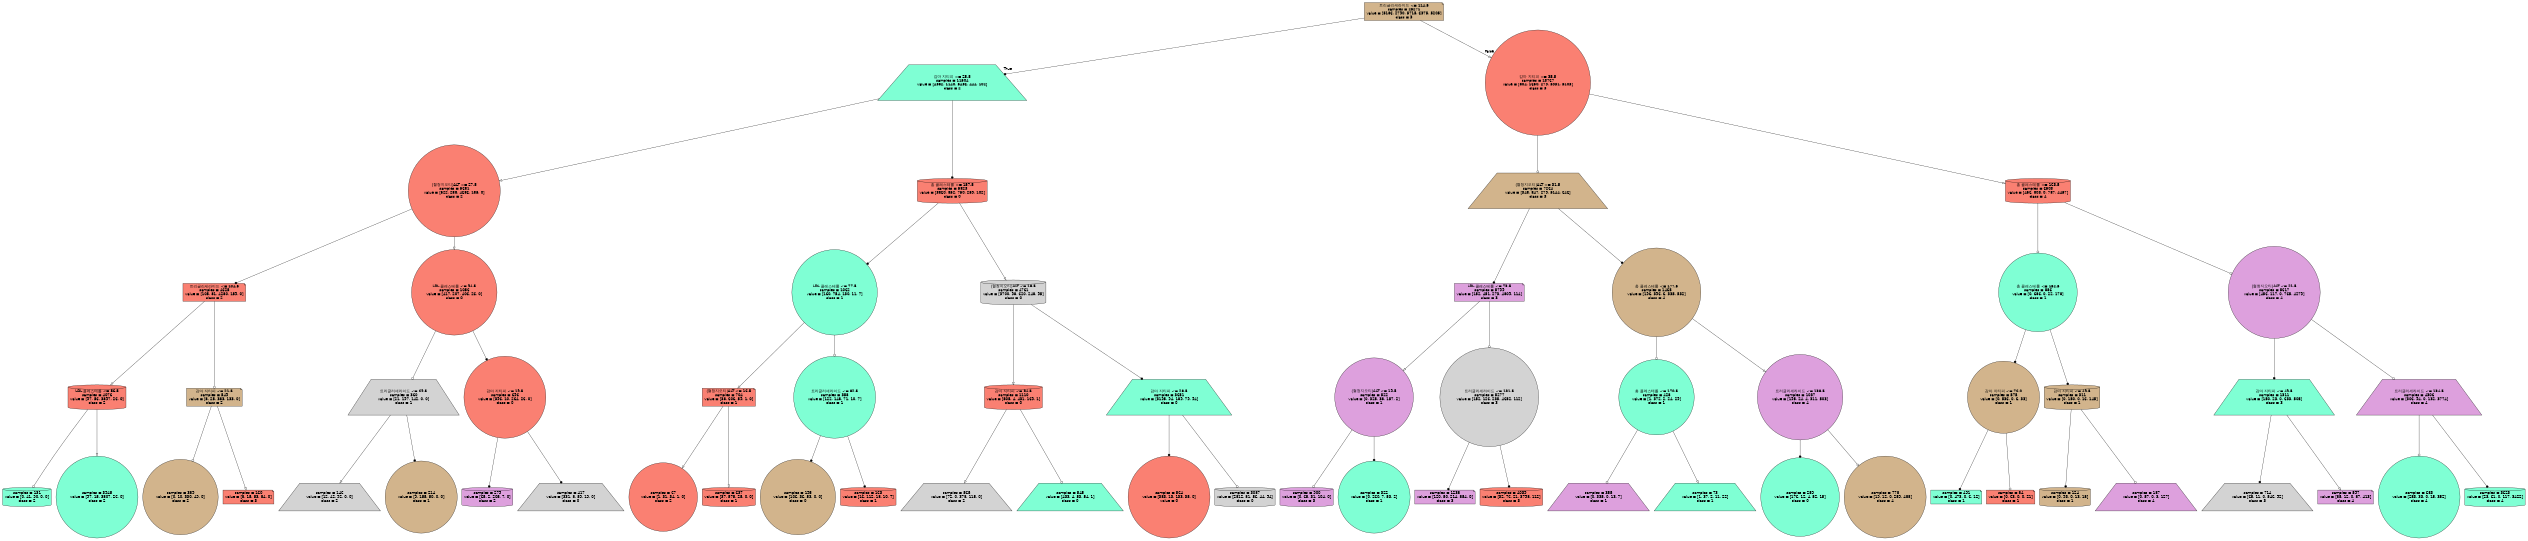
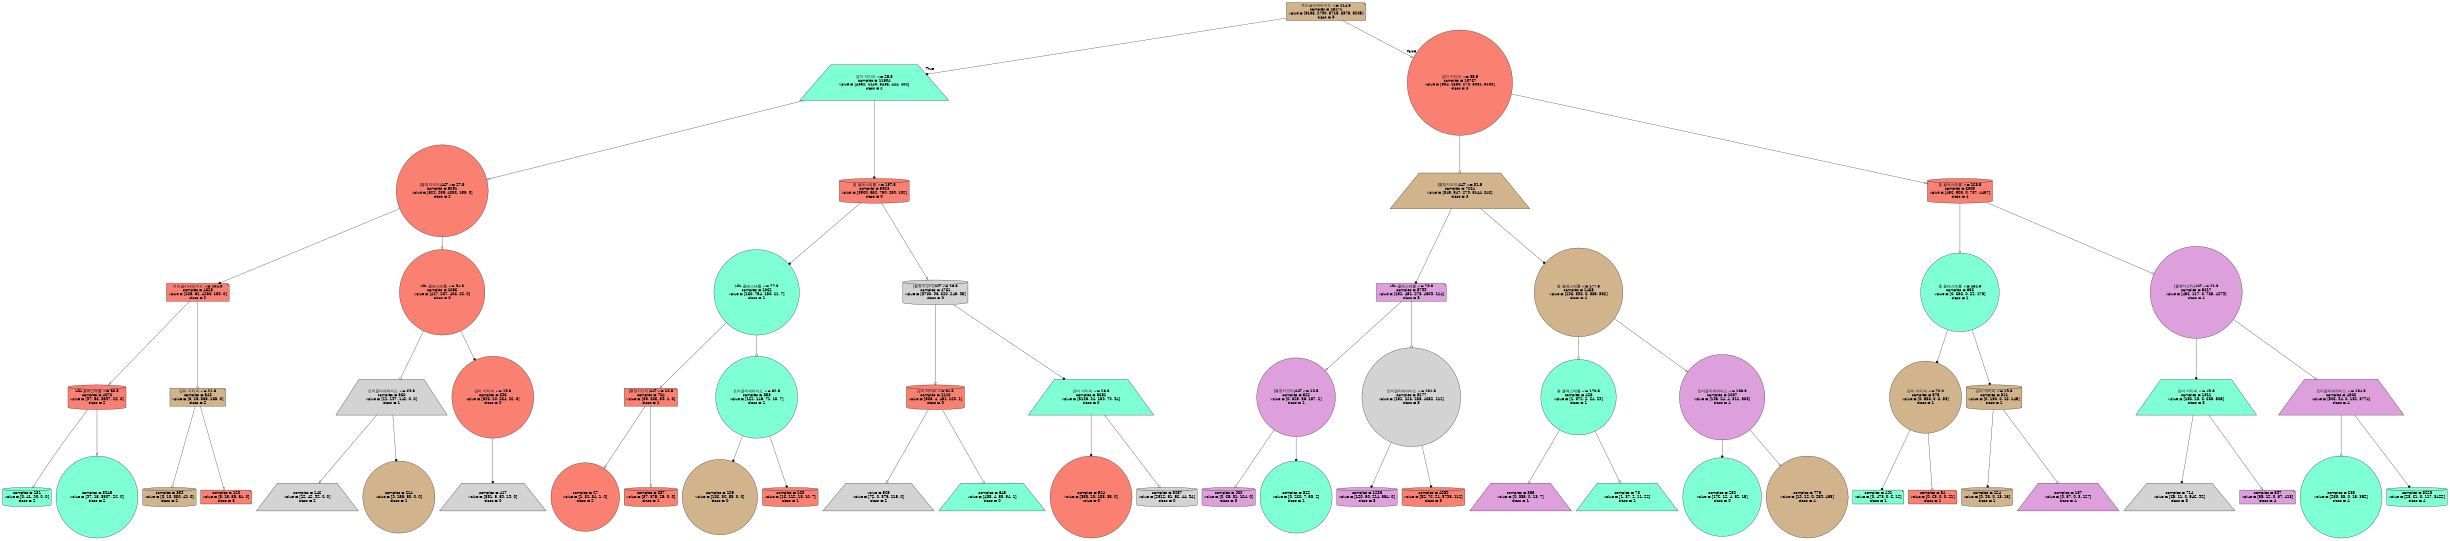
(180, 497) -> (169, 497)
(487, 497) -> none
(956, 497) -> (878, 497)
(1445, 497) -> (1367, 497)
